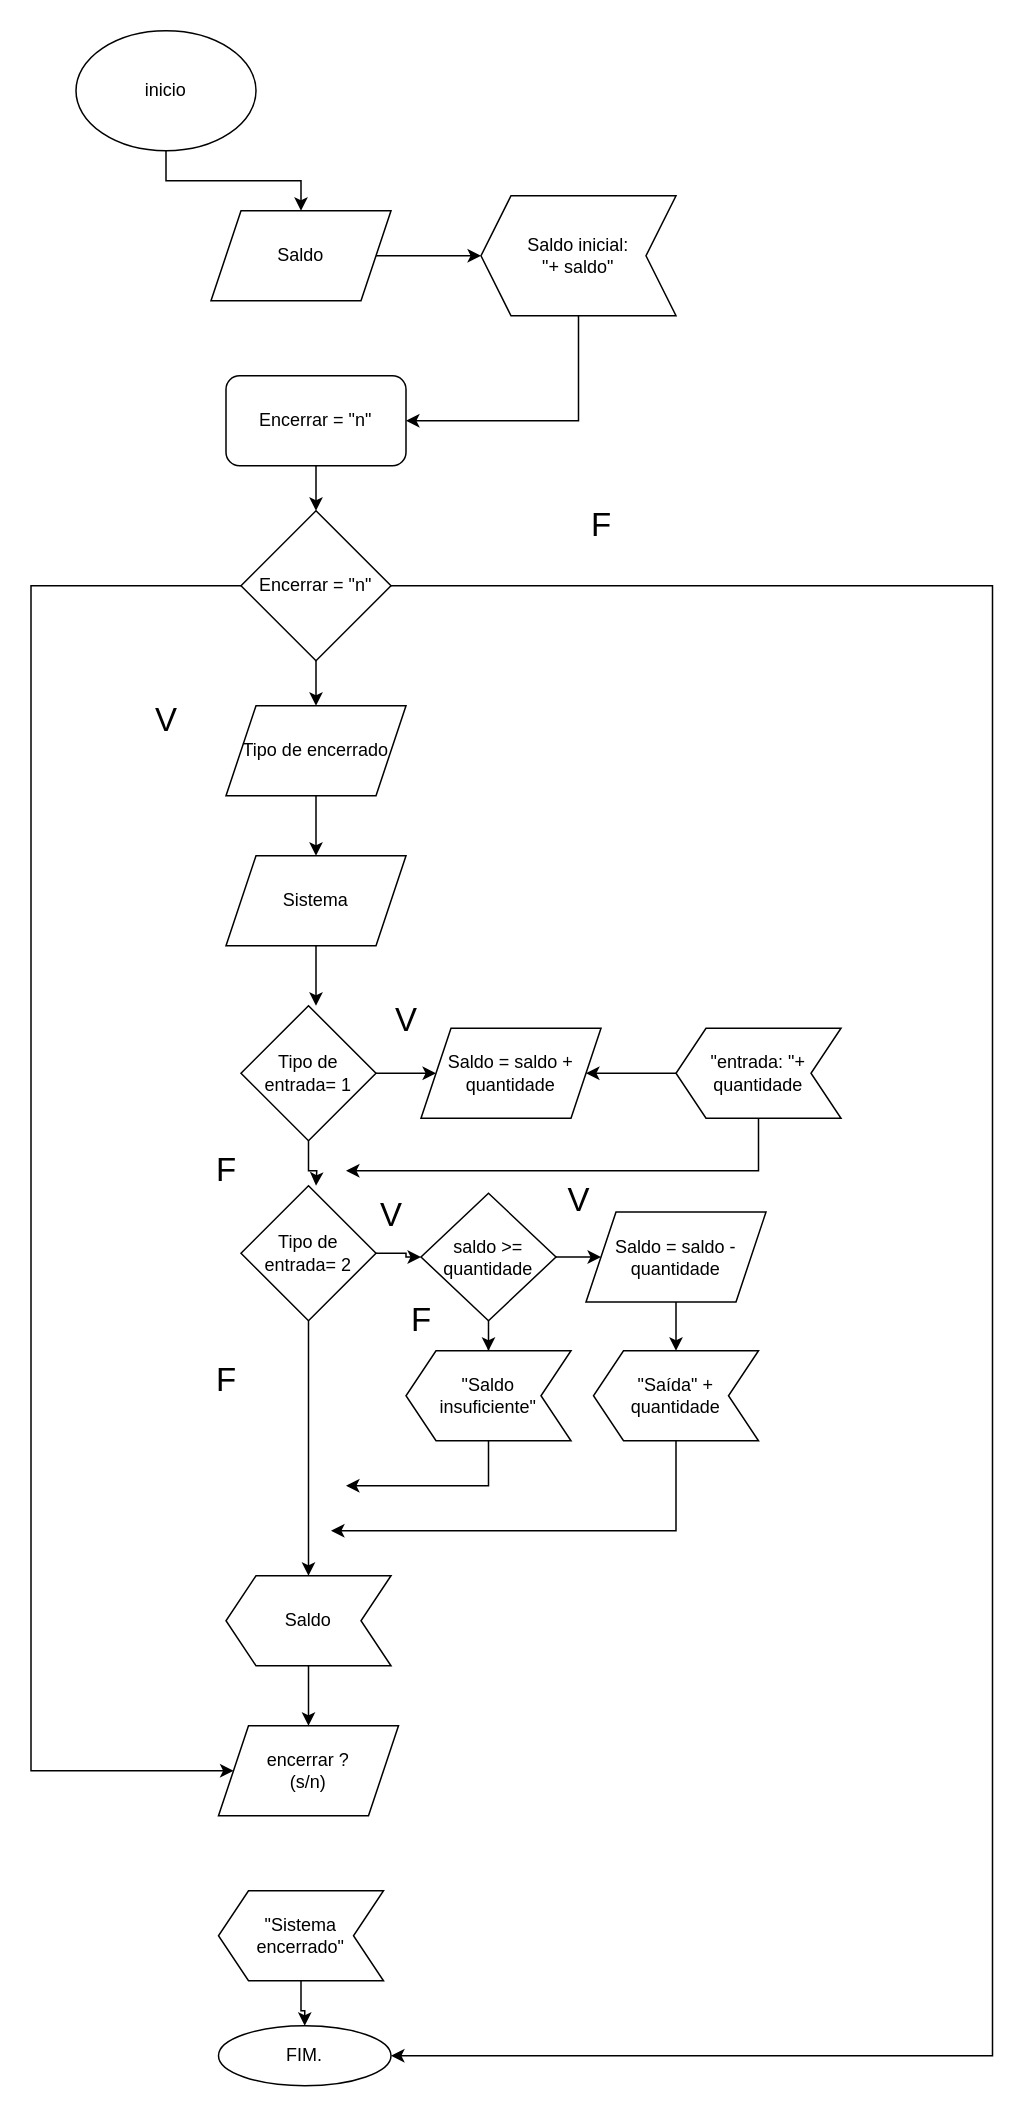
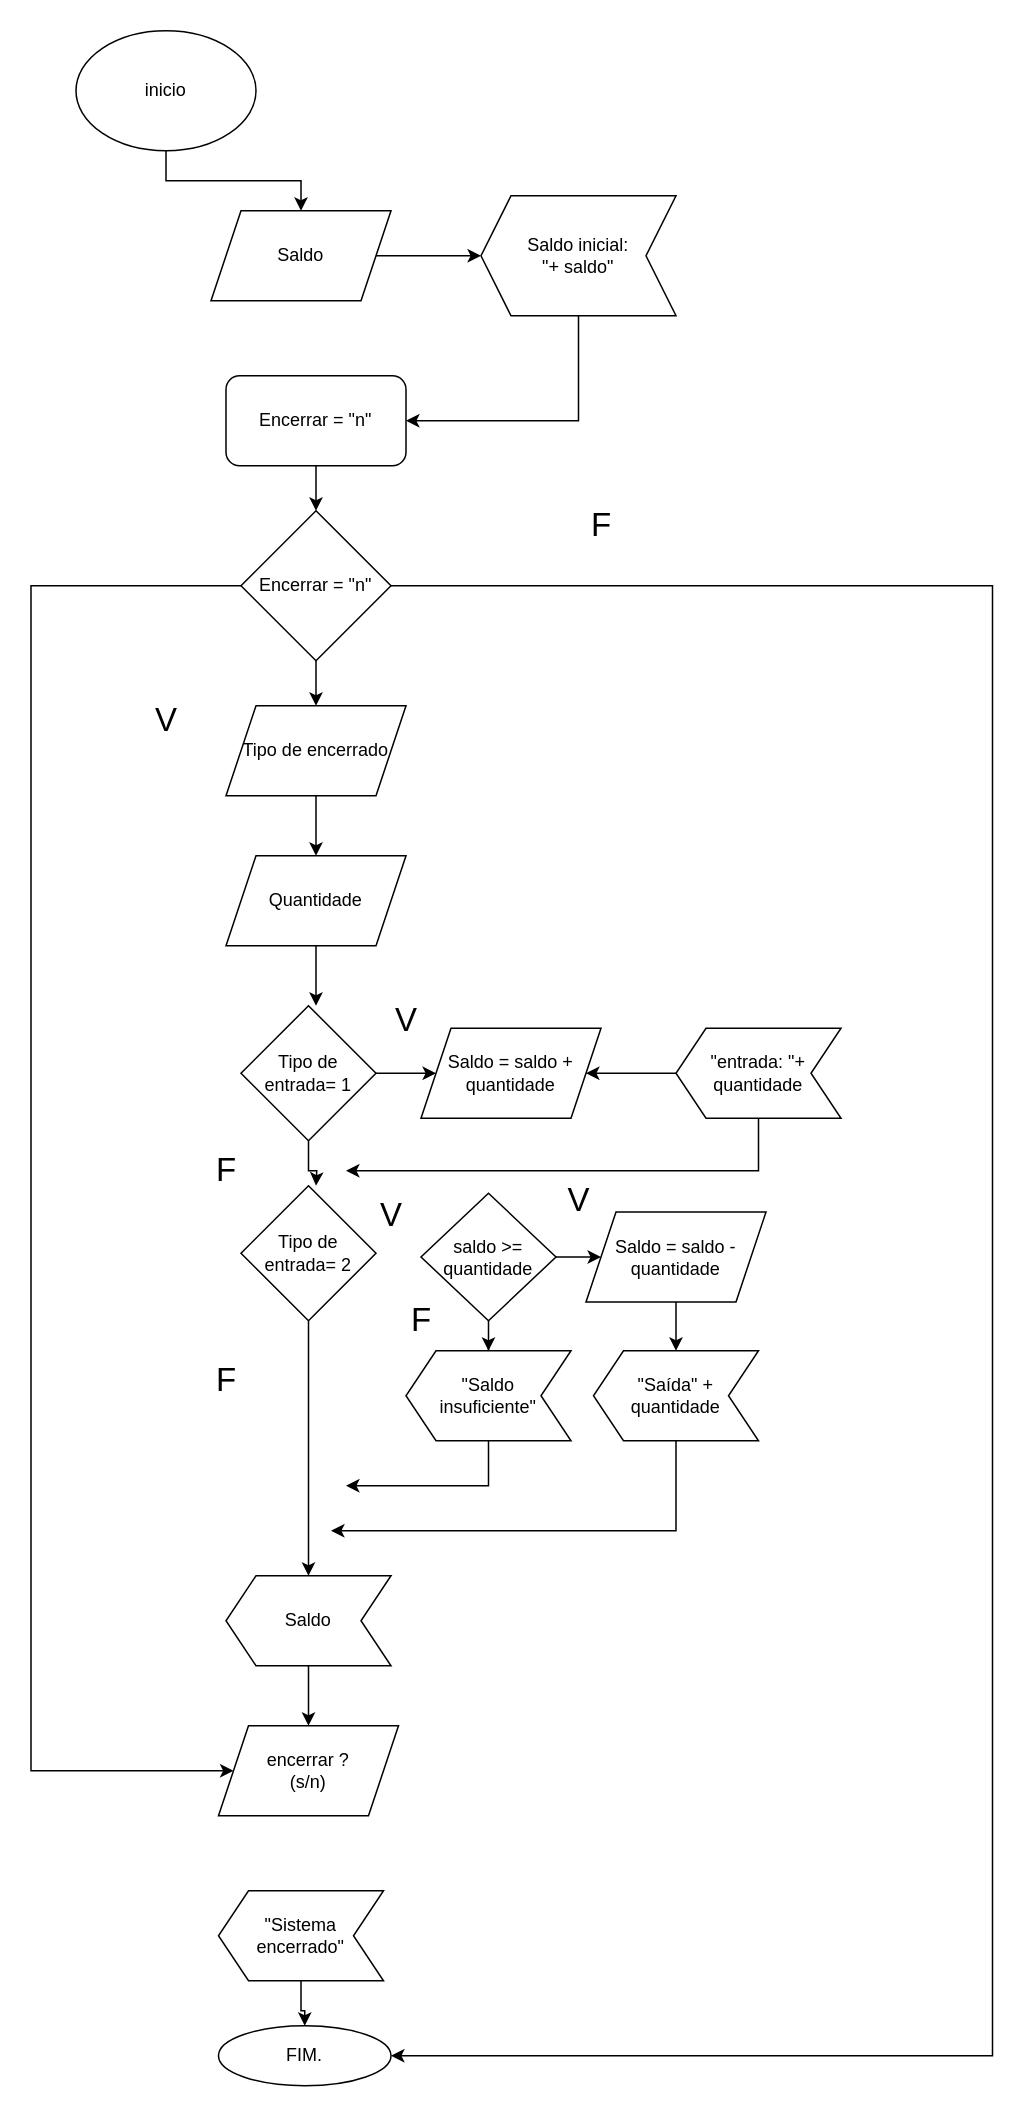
(316, 901) -> (316, 901)
(395, 1253) -> none
